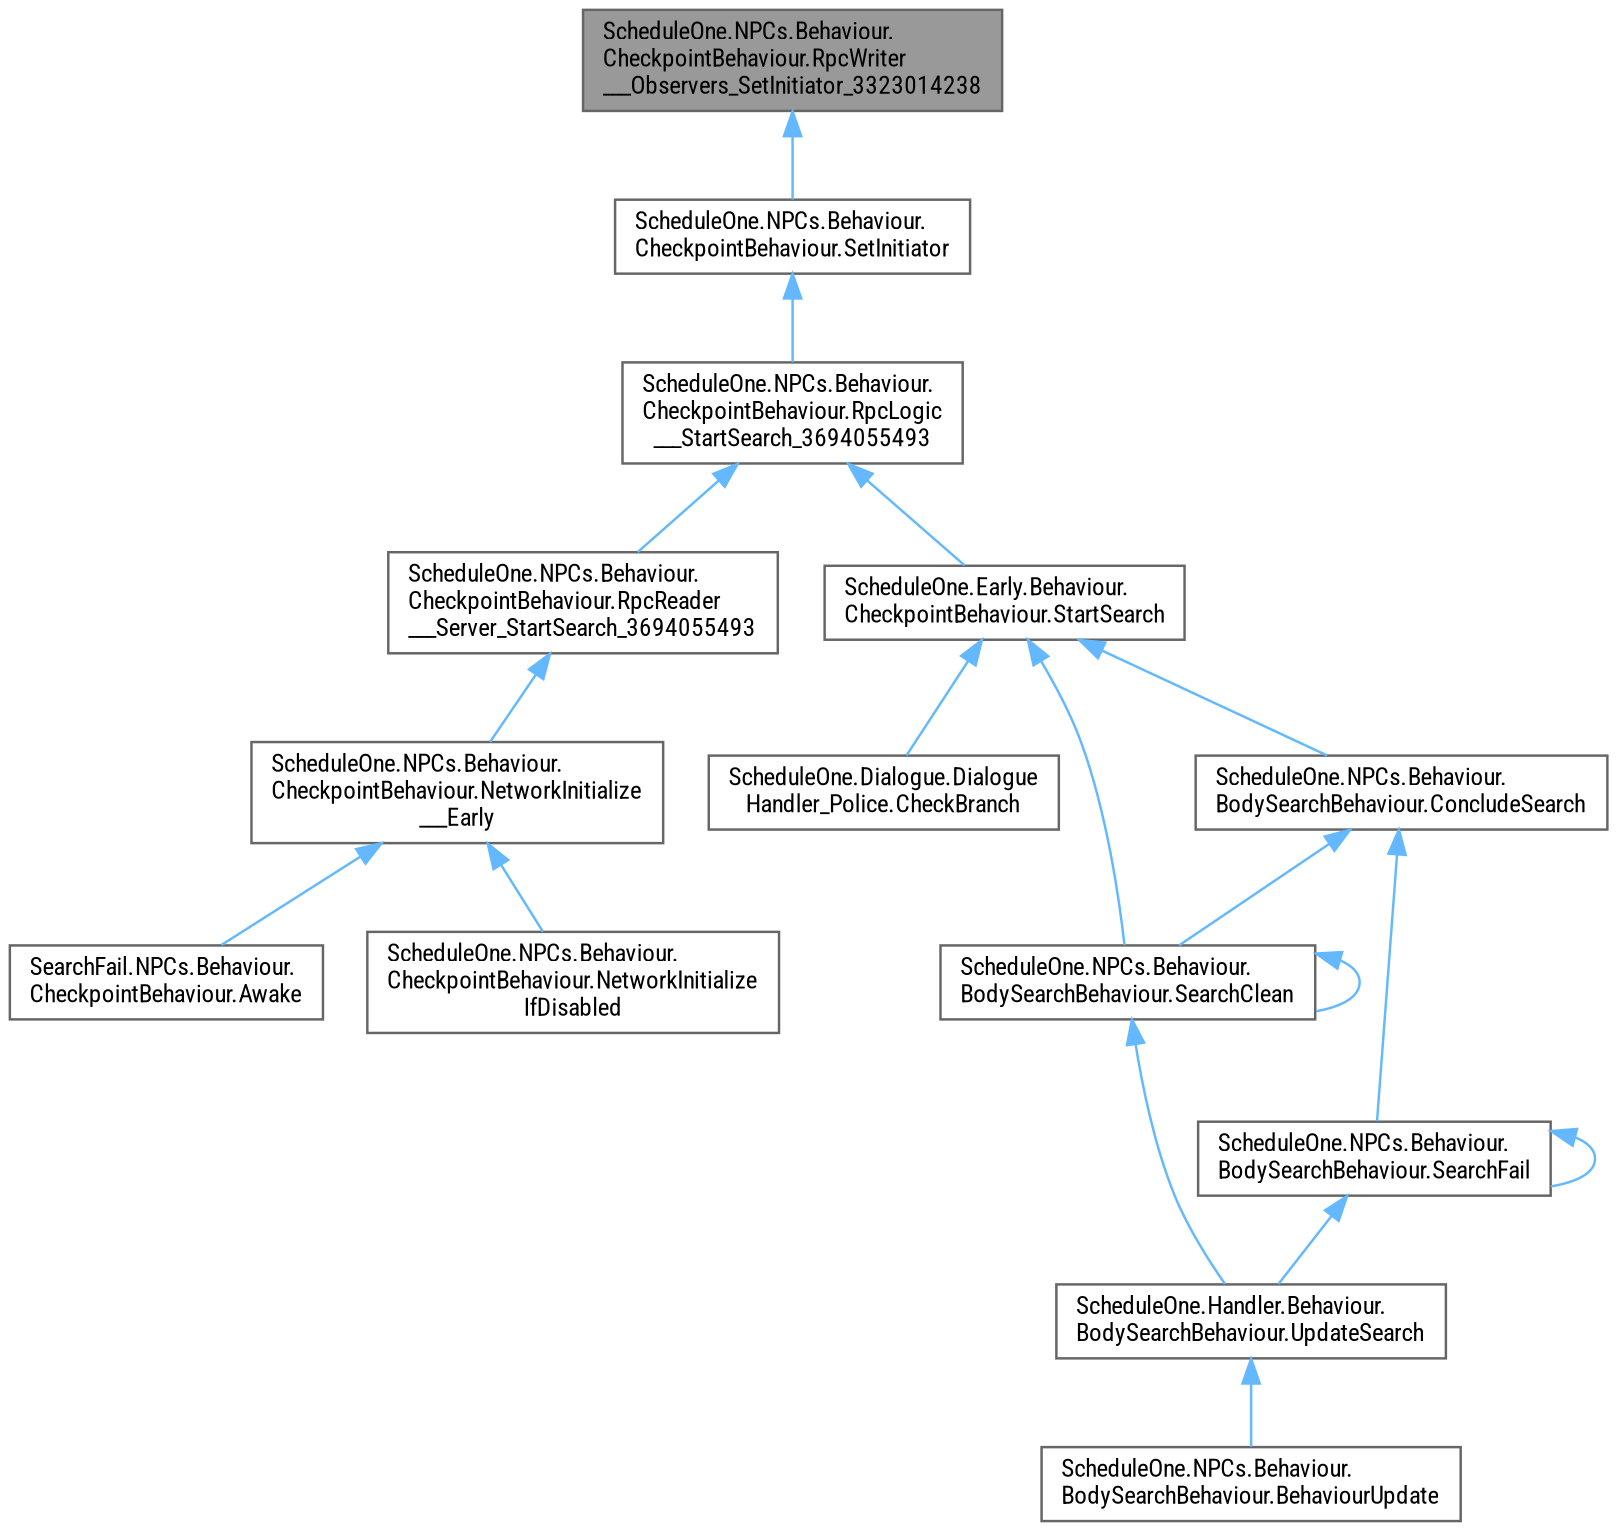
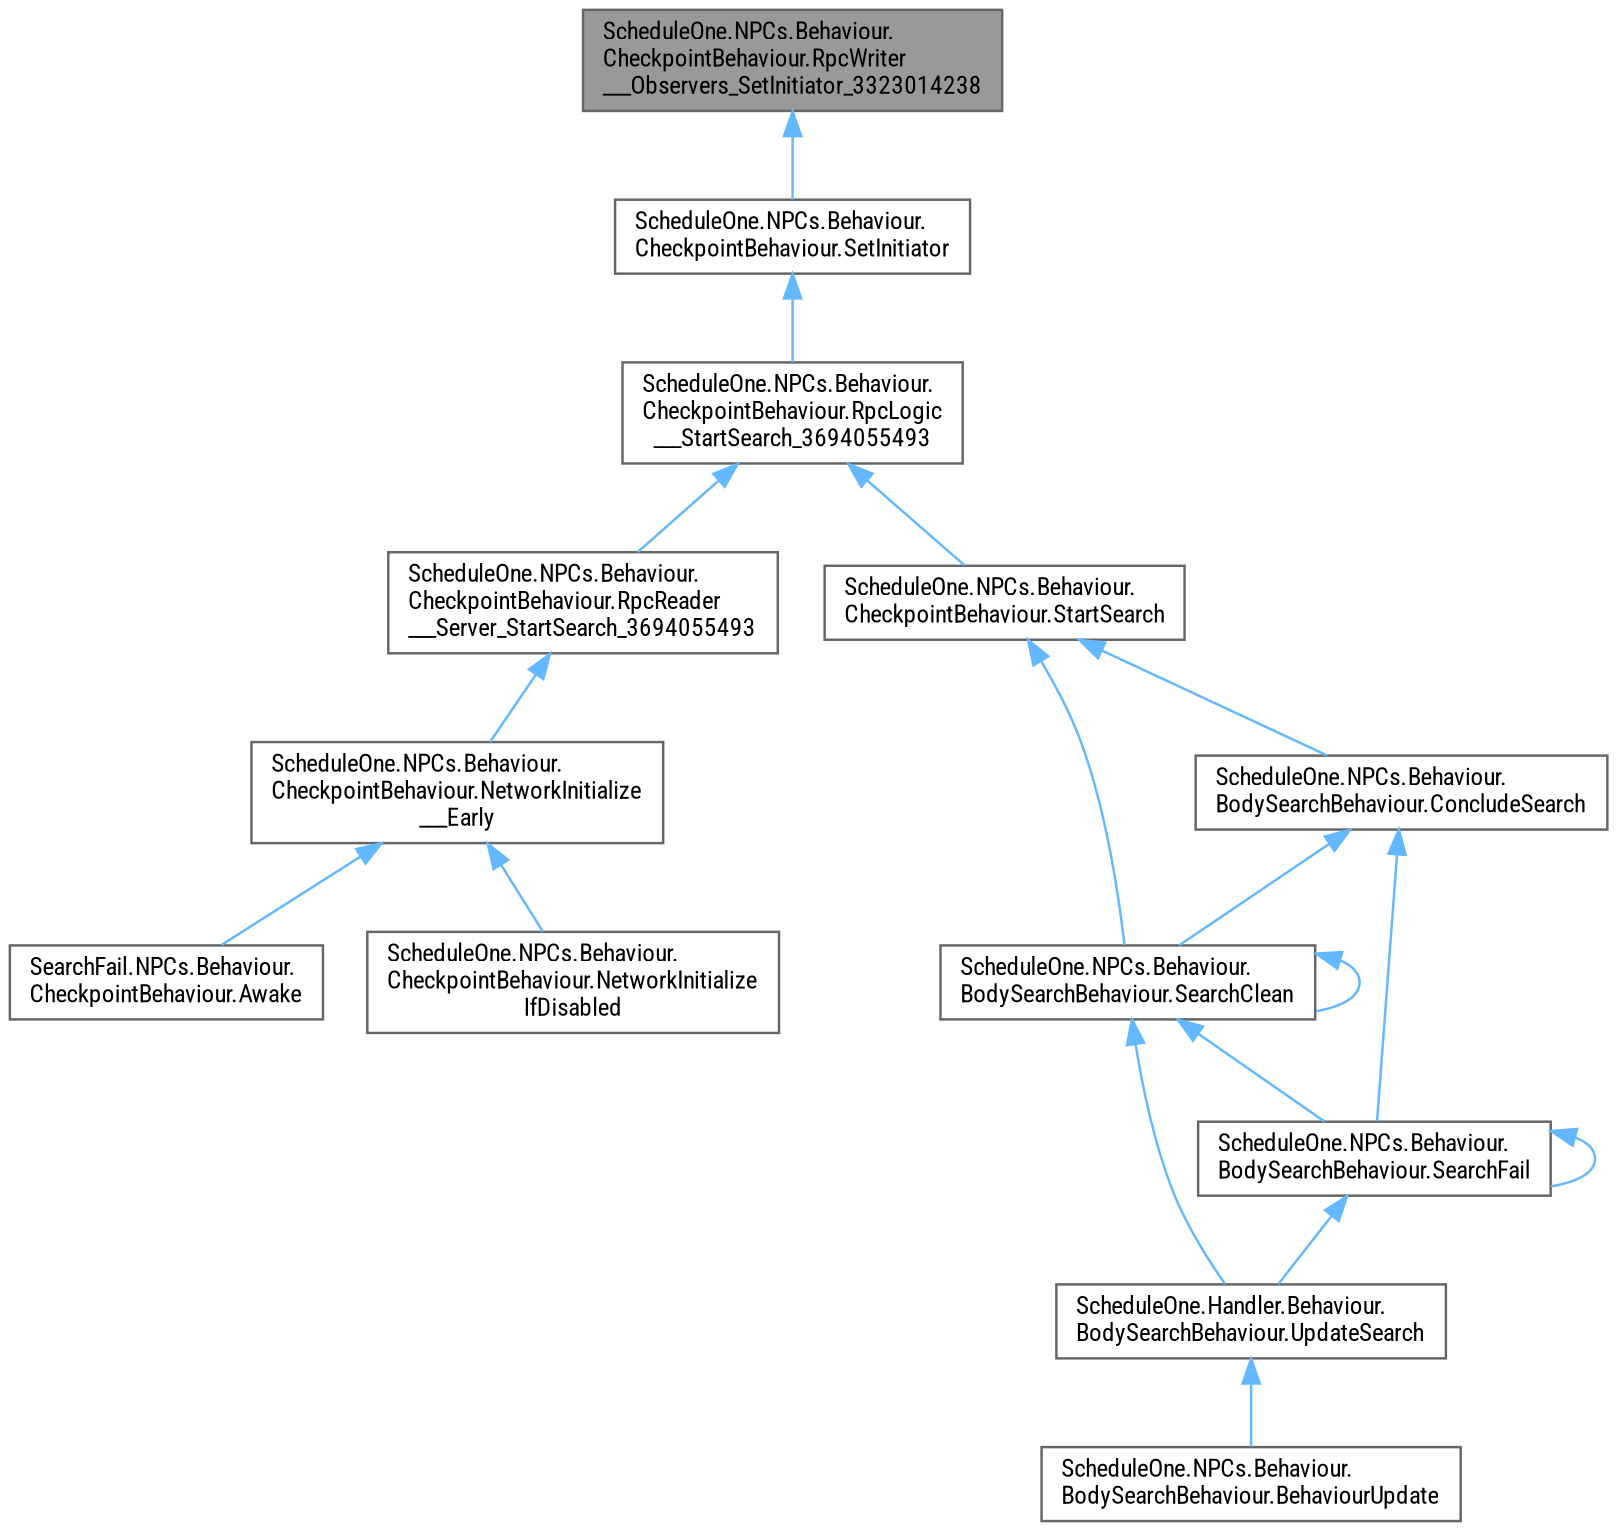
(1005, 603) -> (1005, 603)
(884, 793) -> none
none -> (1262, 1078)
